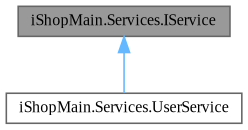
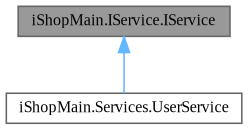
(124, 21) -> (124, 21)
